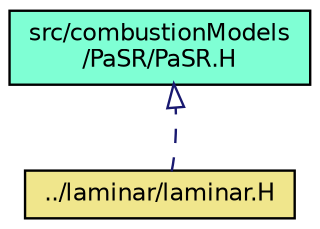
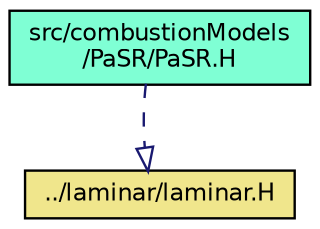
(175, 140) -> (144, 116)
